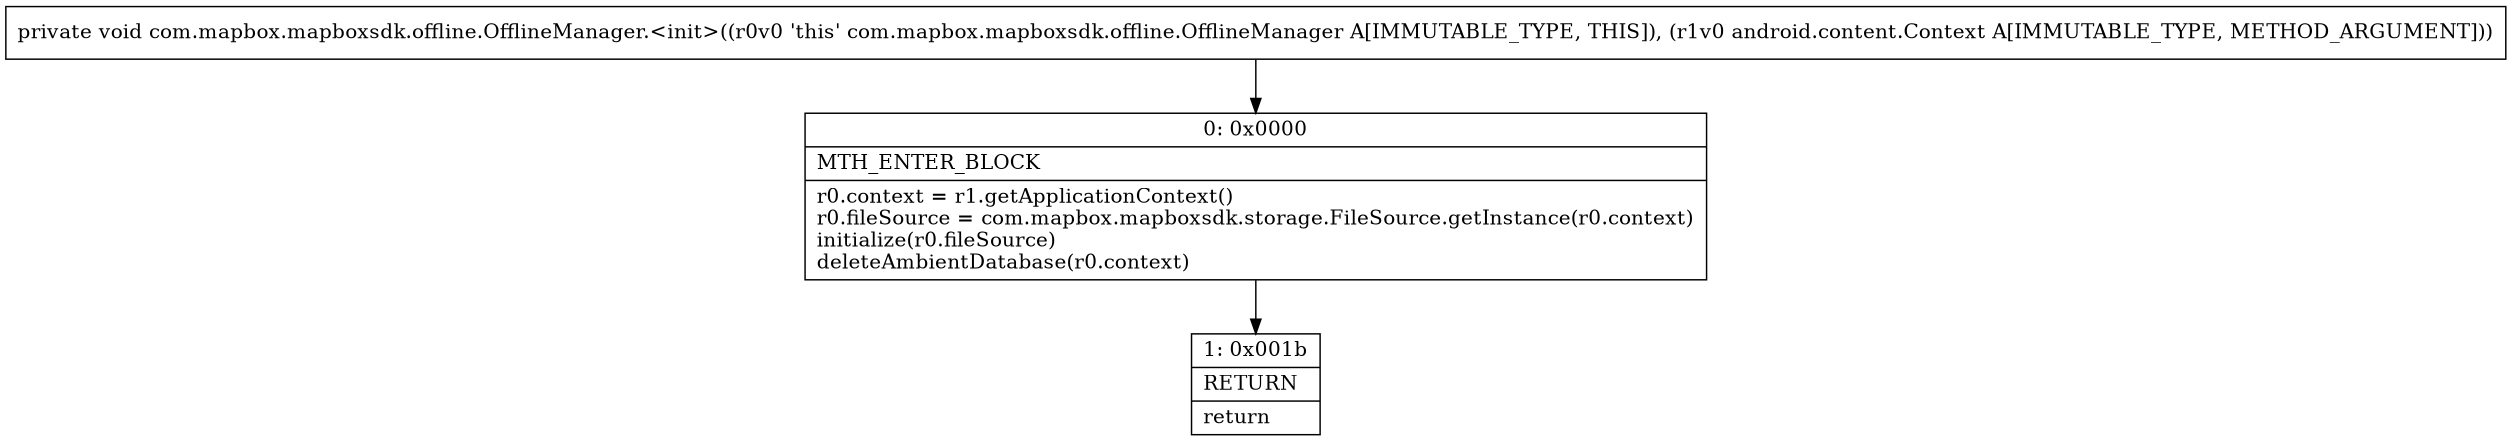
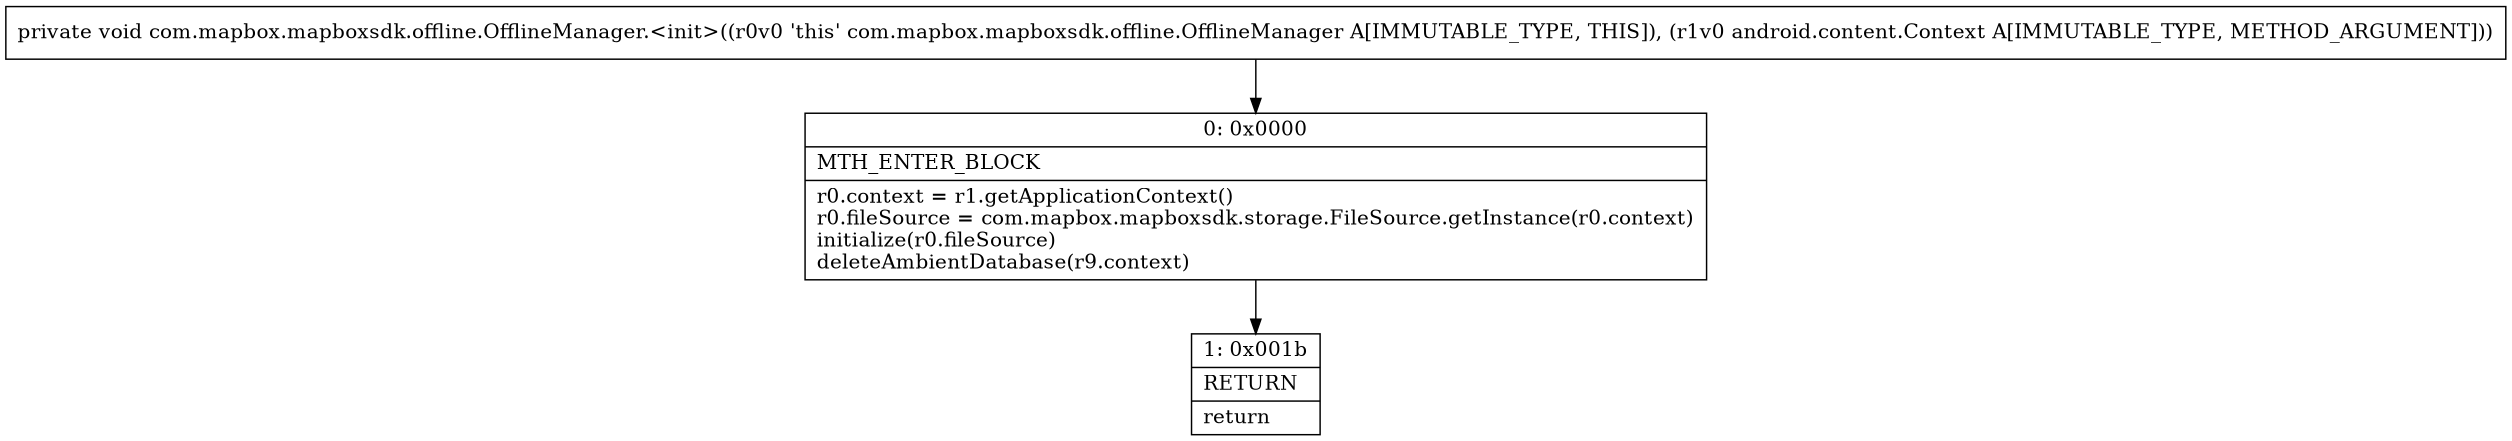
(1004, 262) -> (1004, 262)
